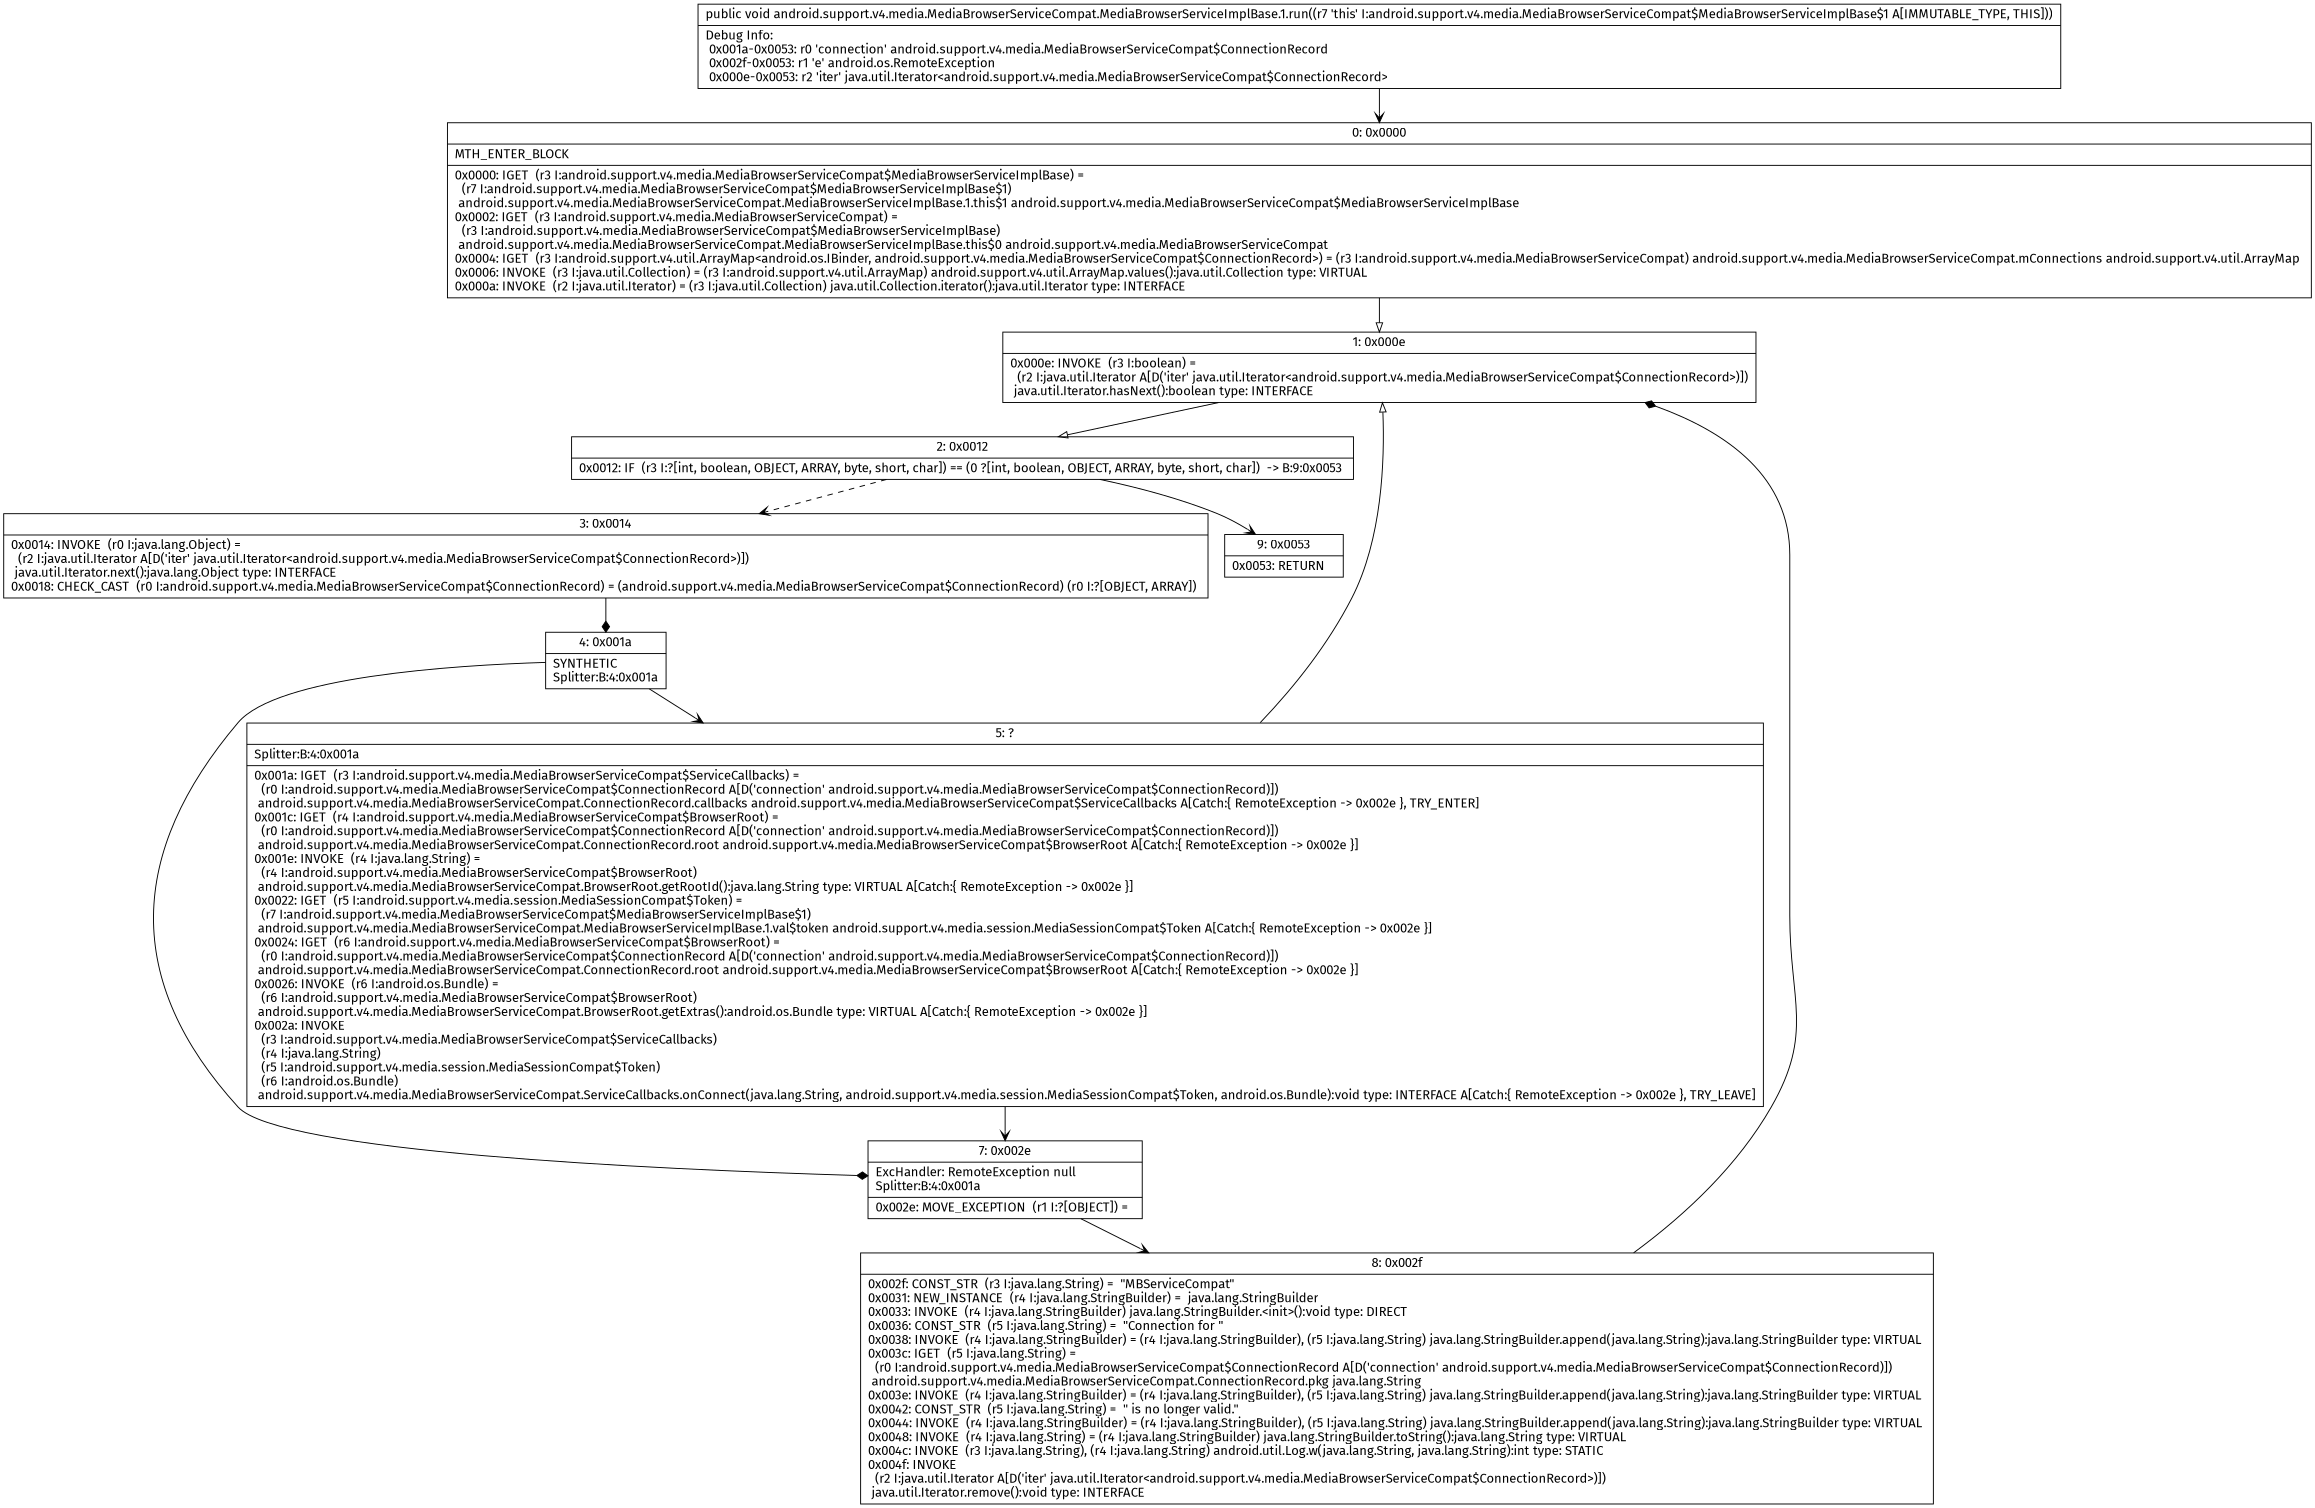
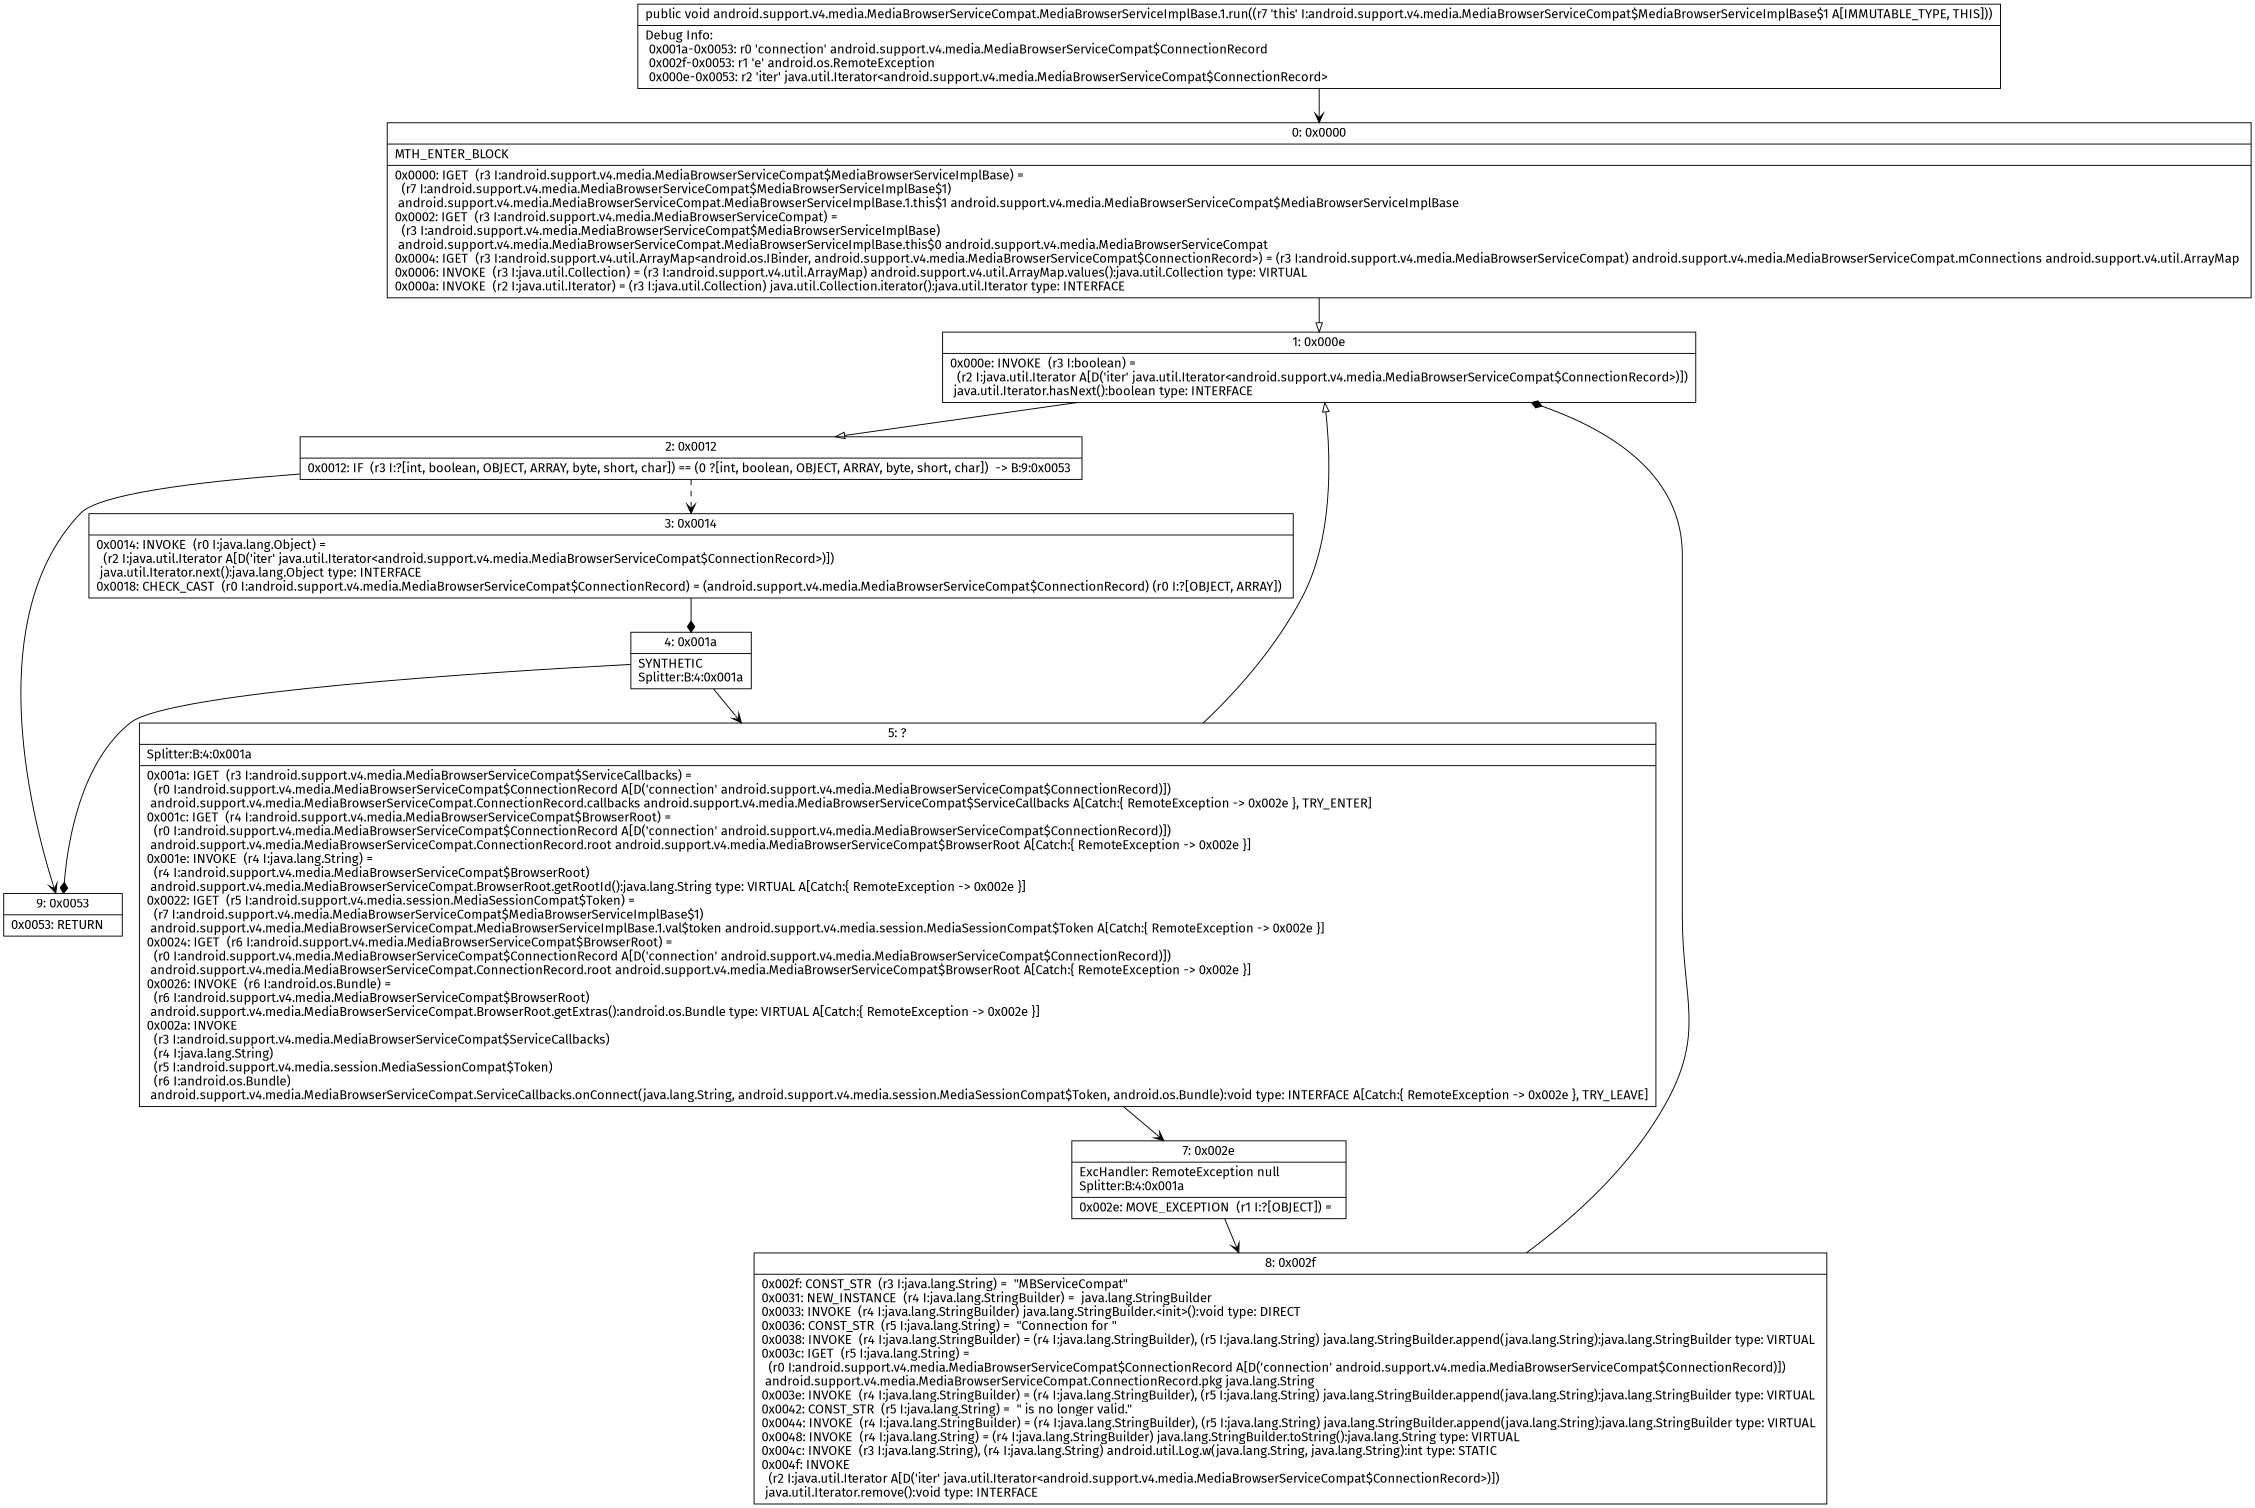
(201, 1060) -> (291, 690)
